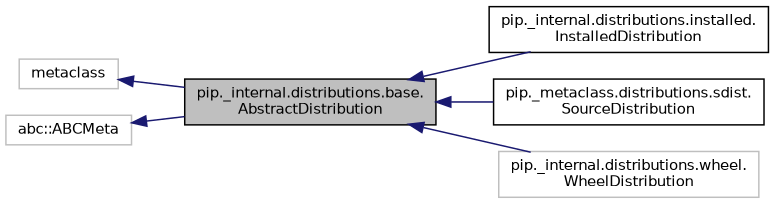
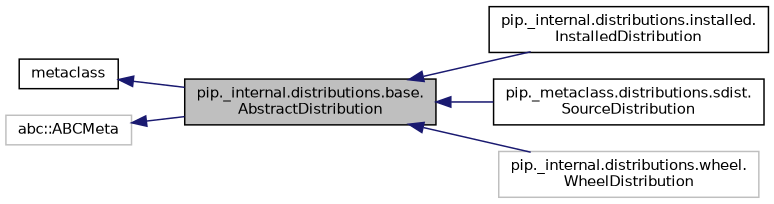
(69, 74) -> (69, 74)
